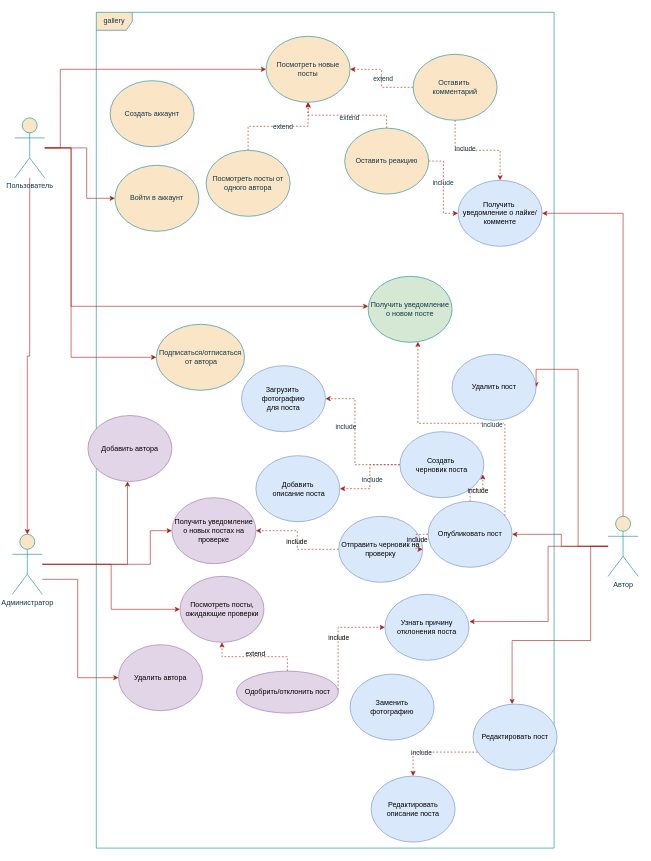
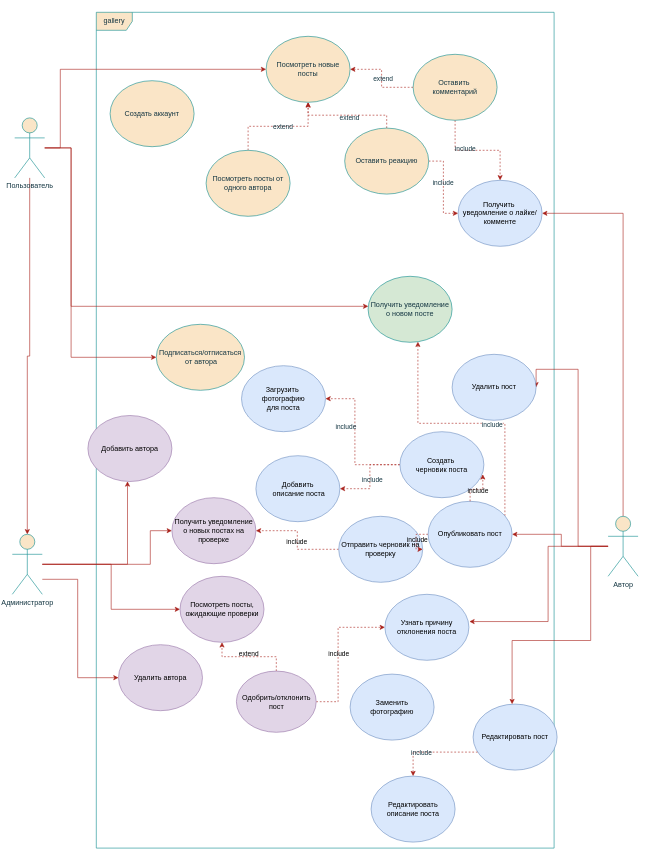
(86, 148) -> none
(157, 198) -> none
(287, 692) -> (276, 702)
